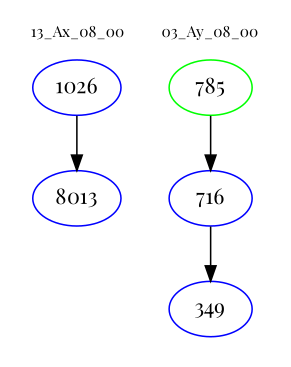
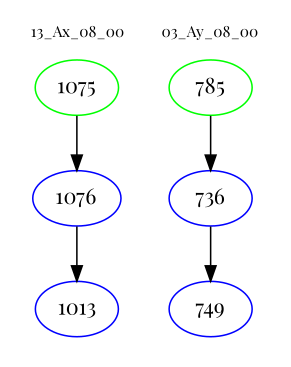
(77, 88) -> (77, 198)
none -> (77, 88)
(77, 198) -> (77, 309)
(211, 198) -> (211, 198)
(211, 309) -> (211, 309)
